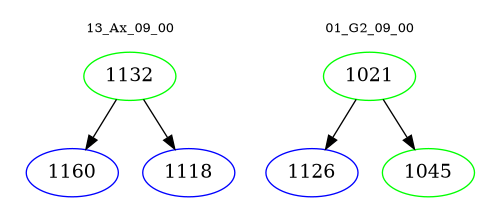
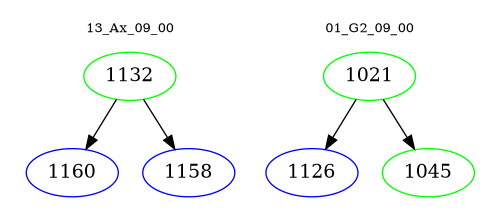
(189, 173) -> (189, 173)
